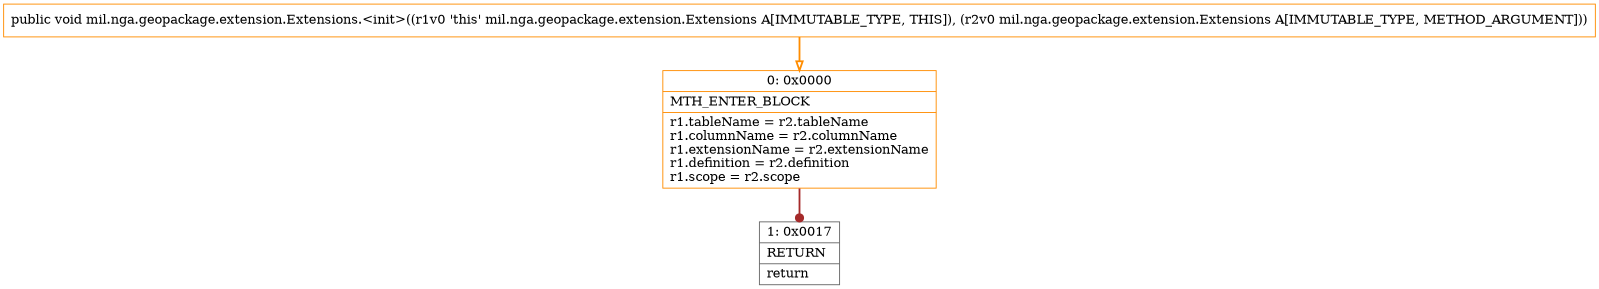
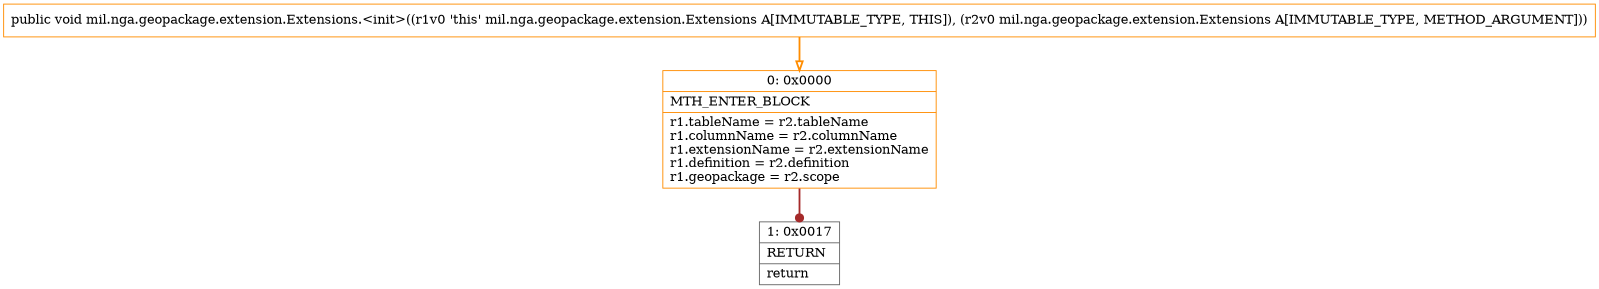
(735, 177) -> (755, 177)
